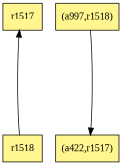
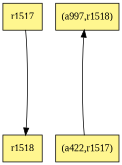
(92, 79) -> (82, 86)
(18, 86) -> (27, 79)
